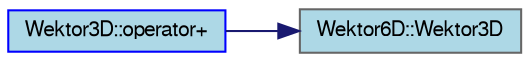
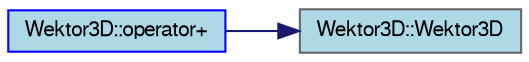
(411, 31) -> (411, 31)
